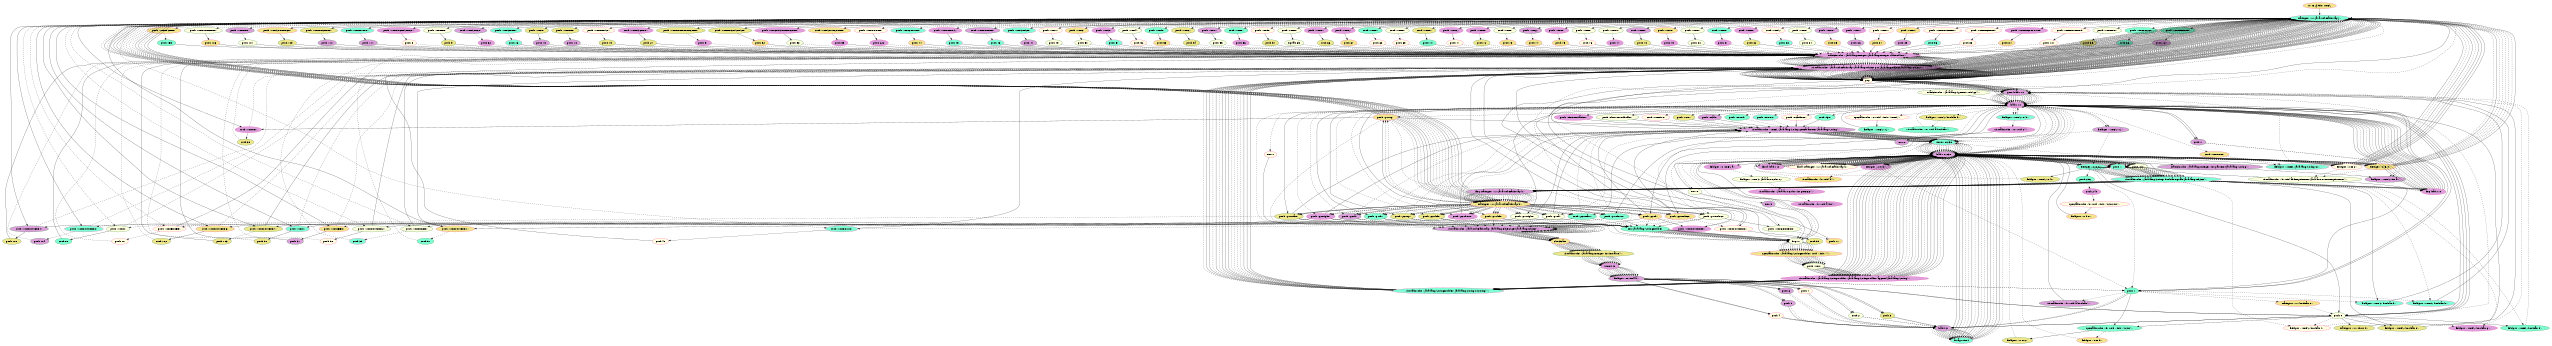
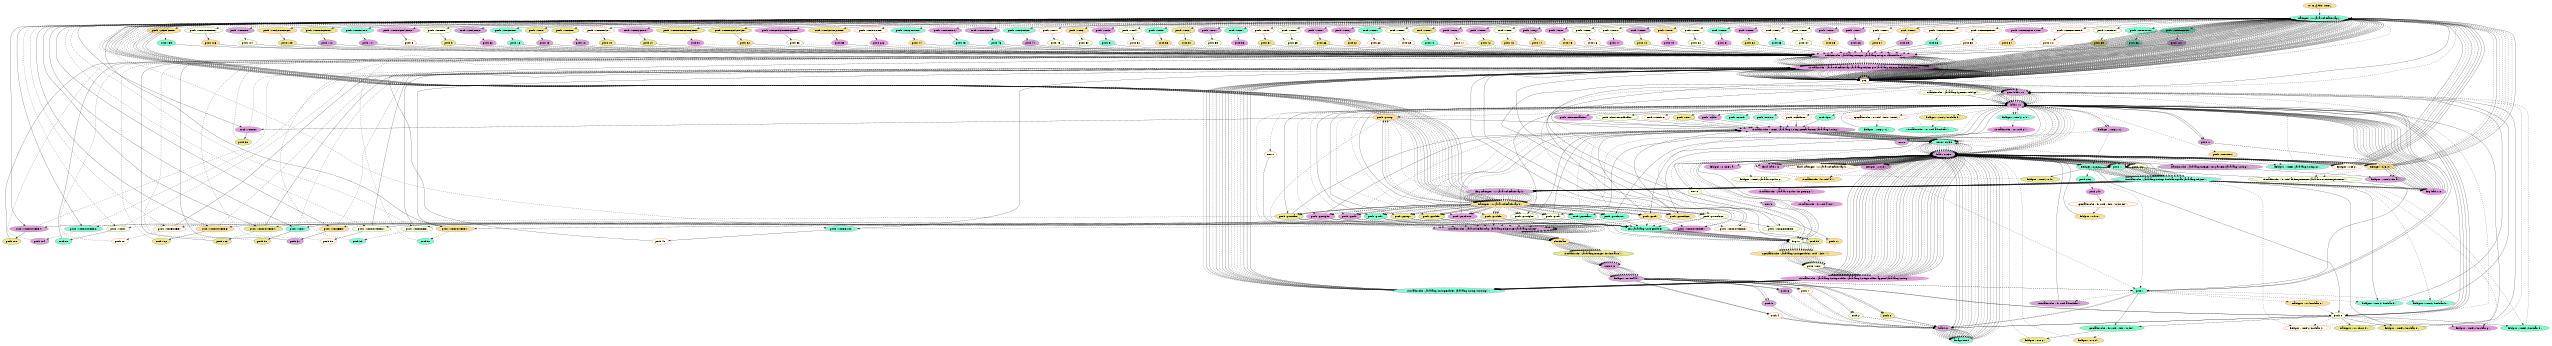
(1294, 43) -> (1293, 43)
